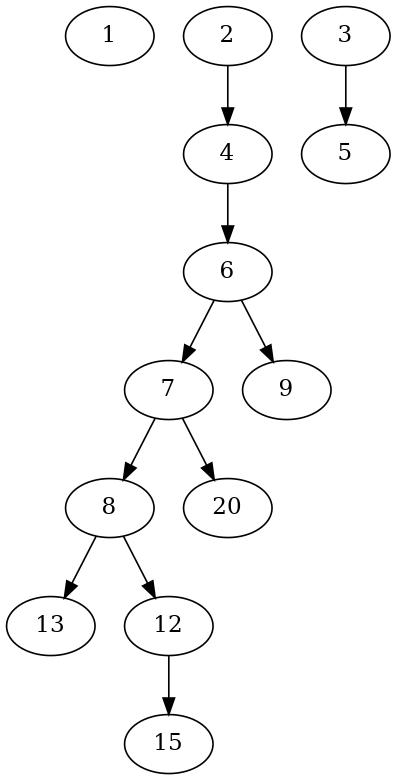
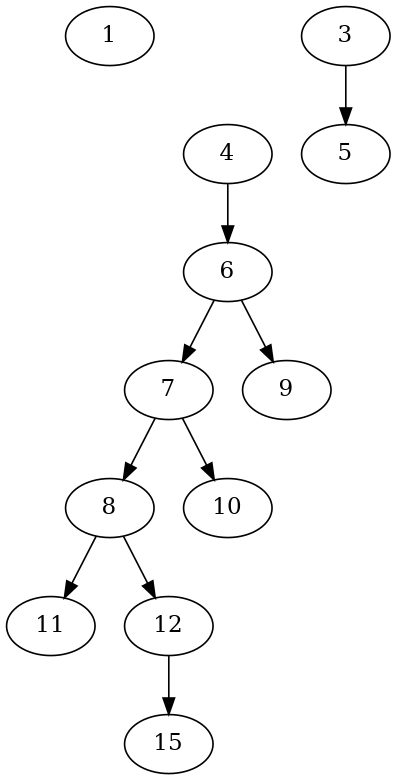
(228, 36) -> none
(228, 508) -> (228, 508)
(51, 626) -> (51, 626)
